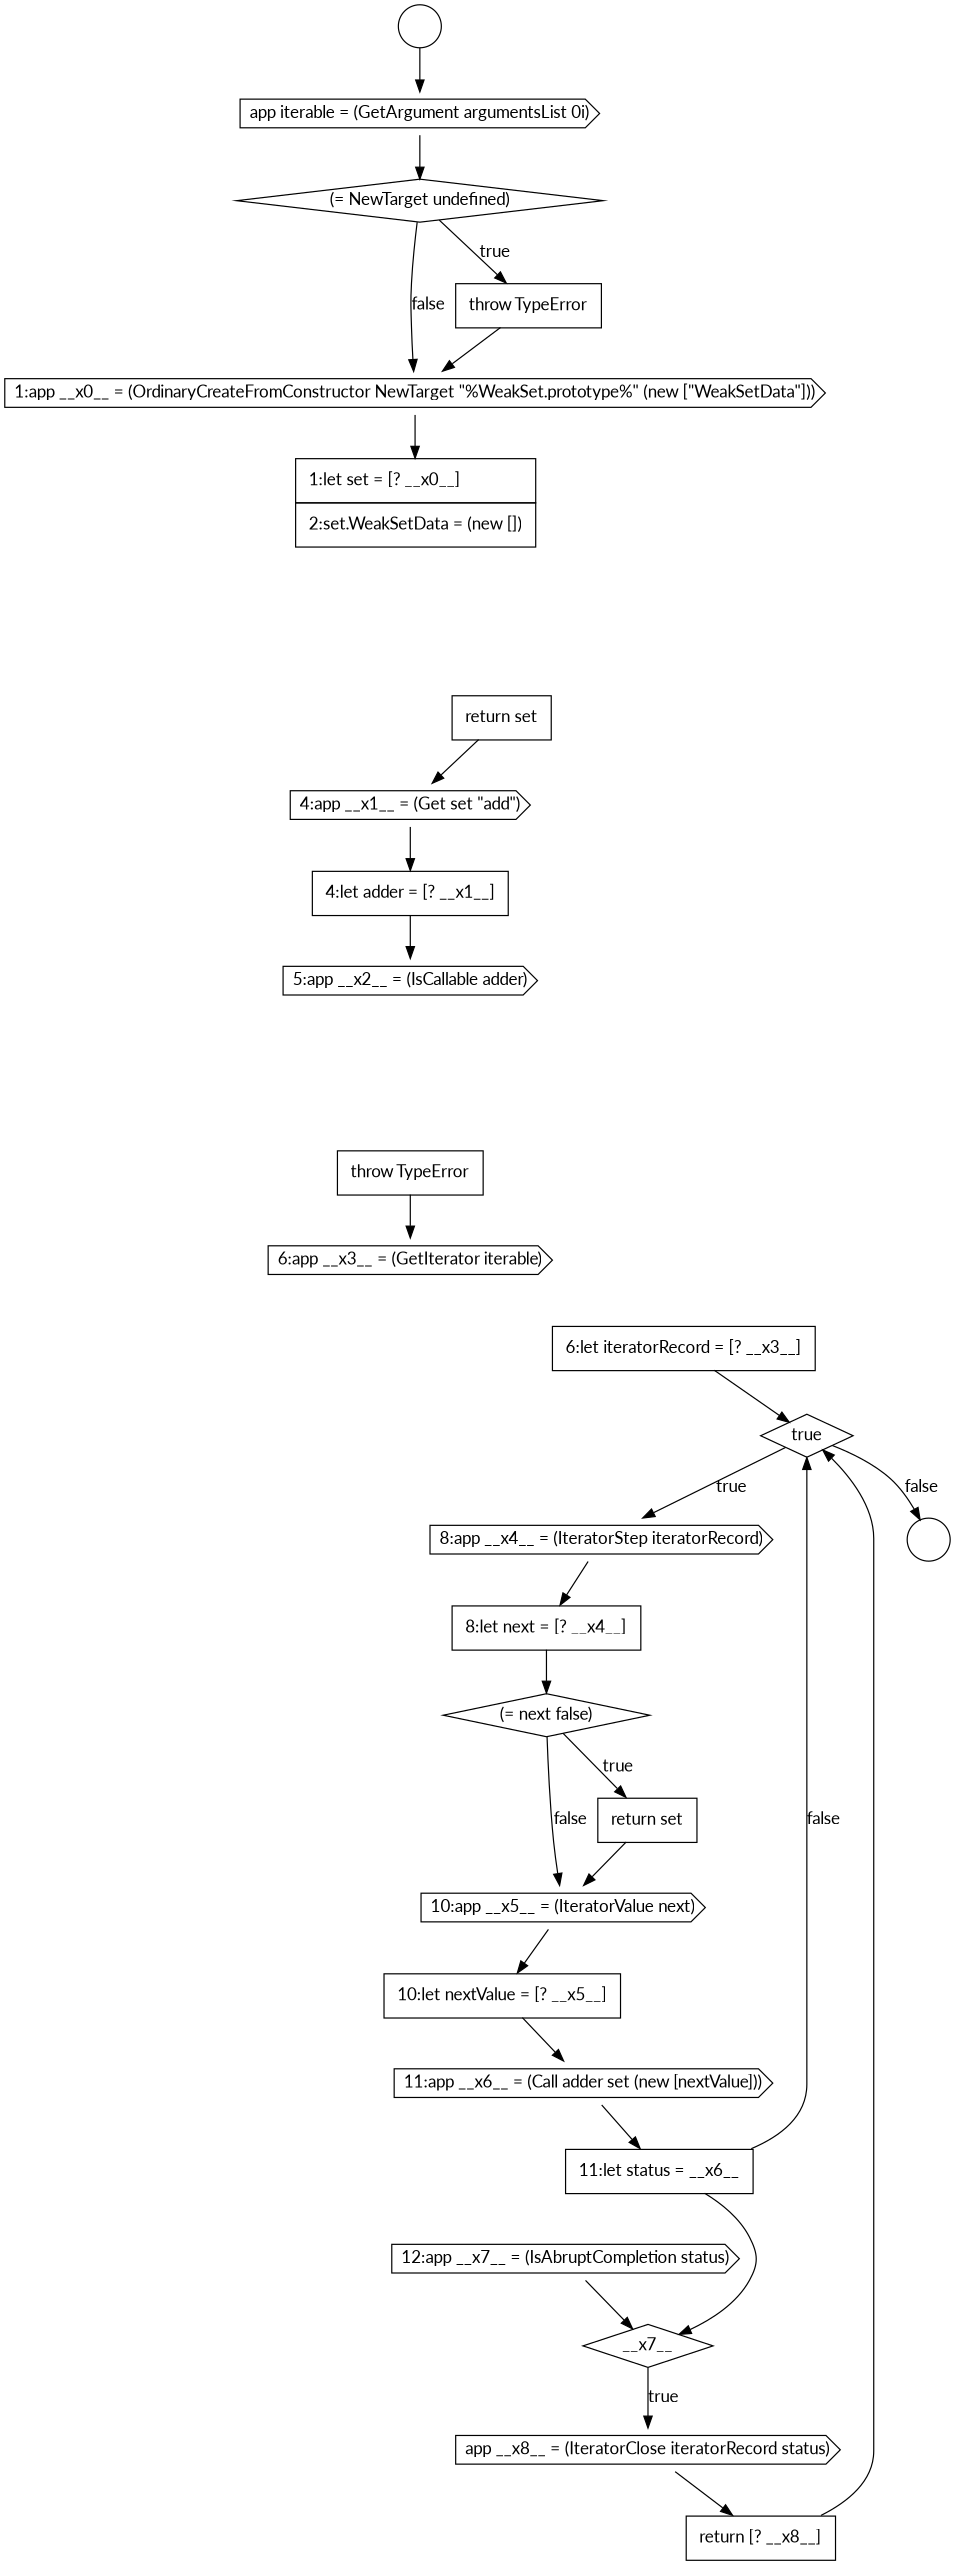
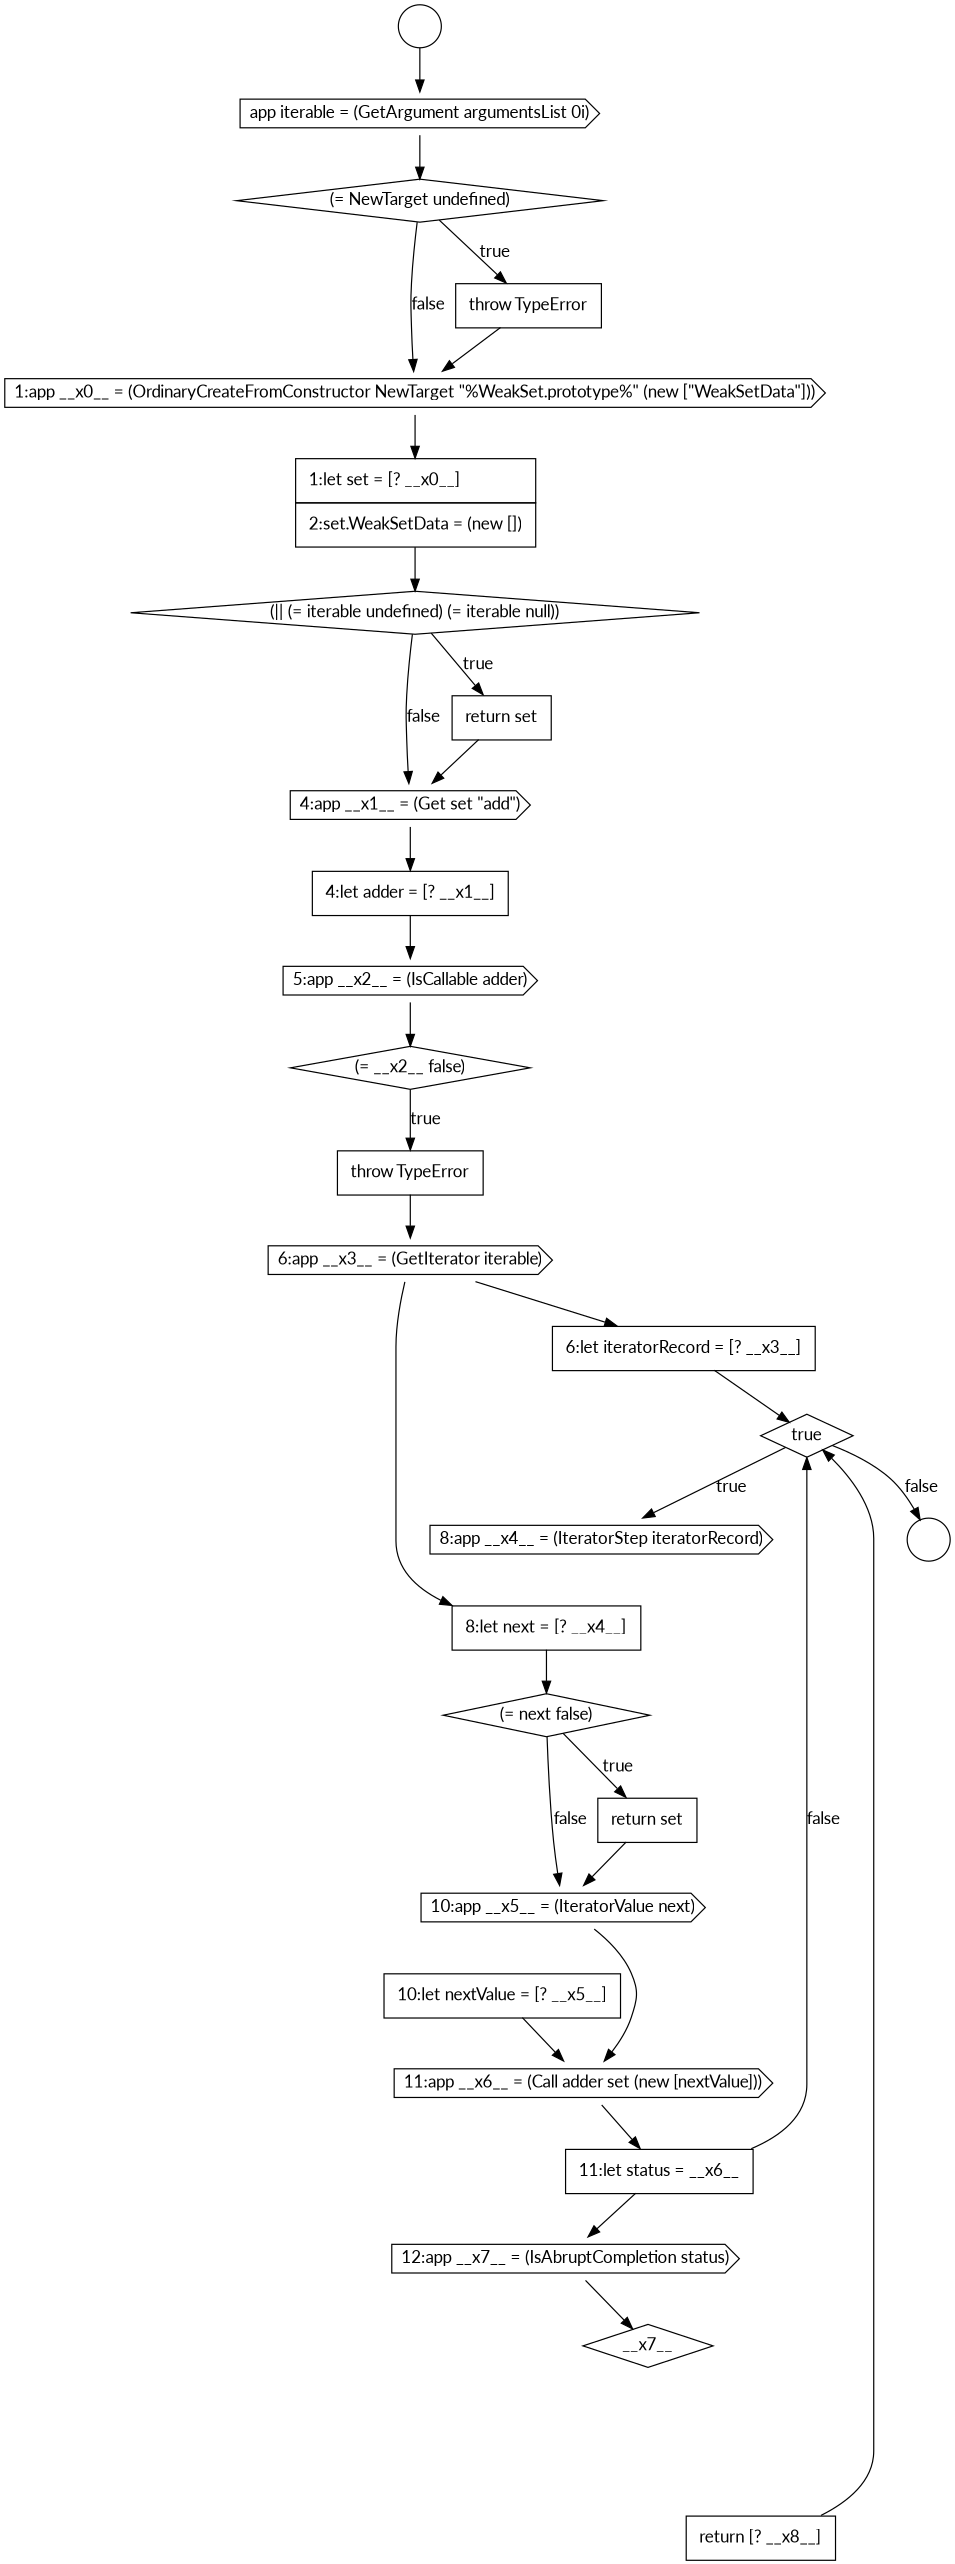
none -> (415, 613)
none -> (410, 1068)
none -> (540, 1302)
(577, 1578) -> (396, 1450)
(536, 1946) -> (636, 1986)
(755, 2266) -> (616, 2211)
(648, 2450) -> none
